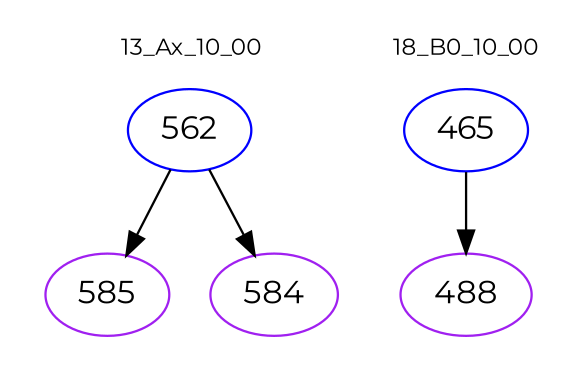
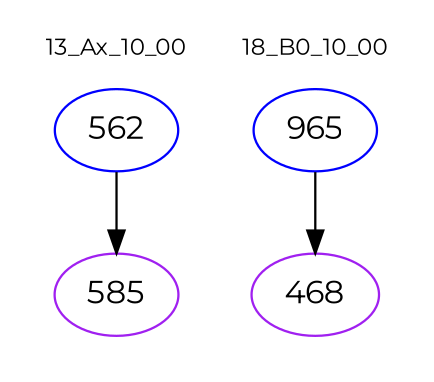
(466, 130) -> (315, 130)
(274, 295) -> none
(466, 295) -> (315, 295)
